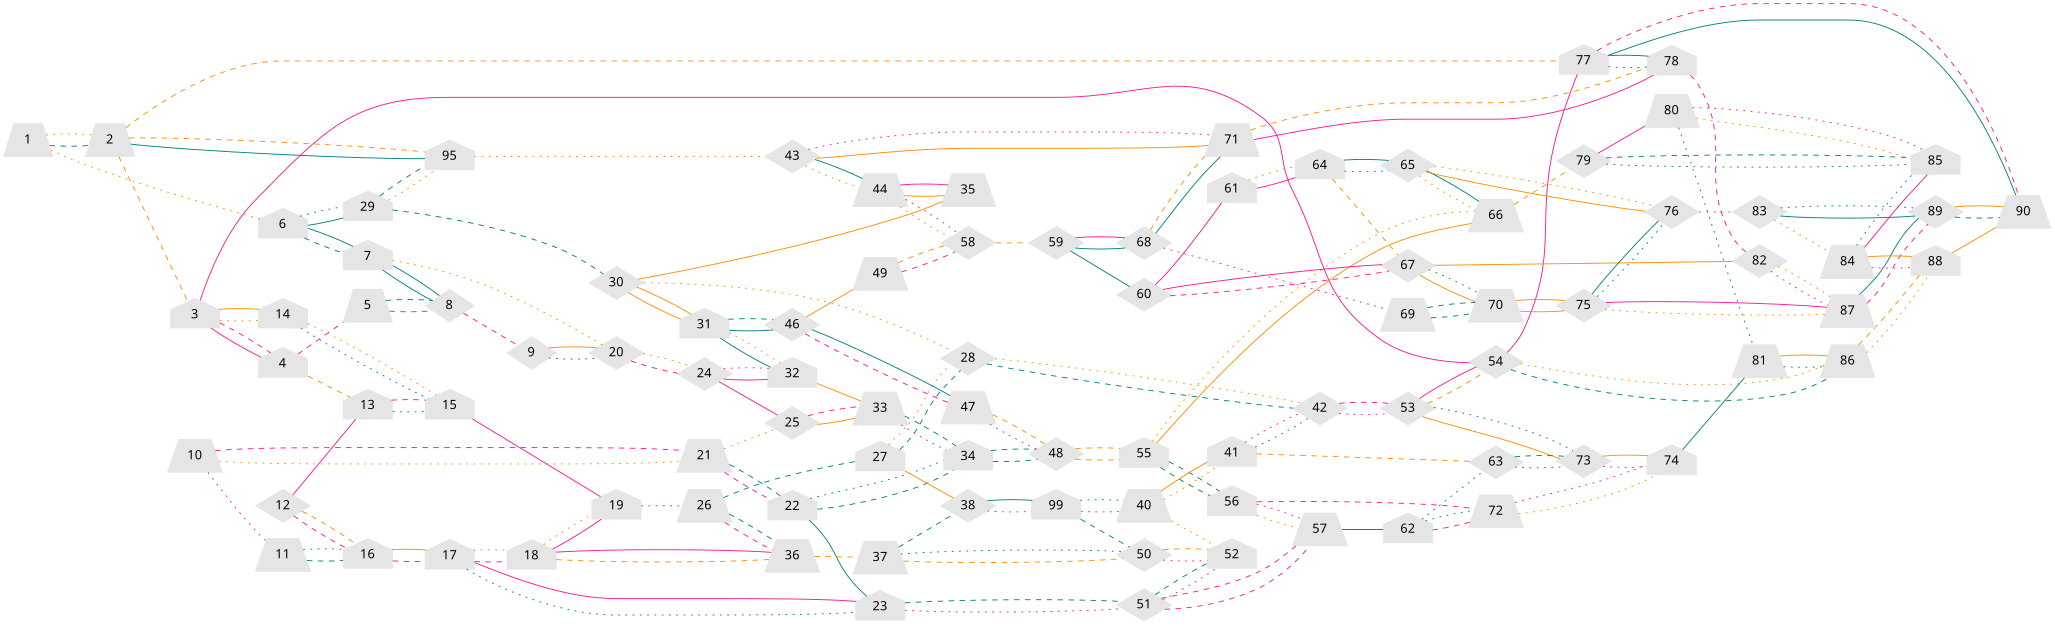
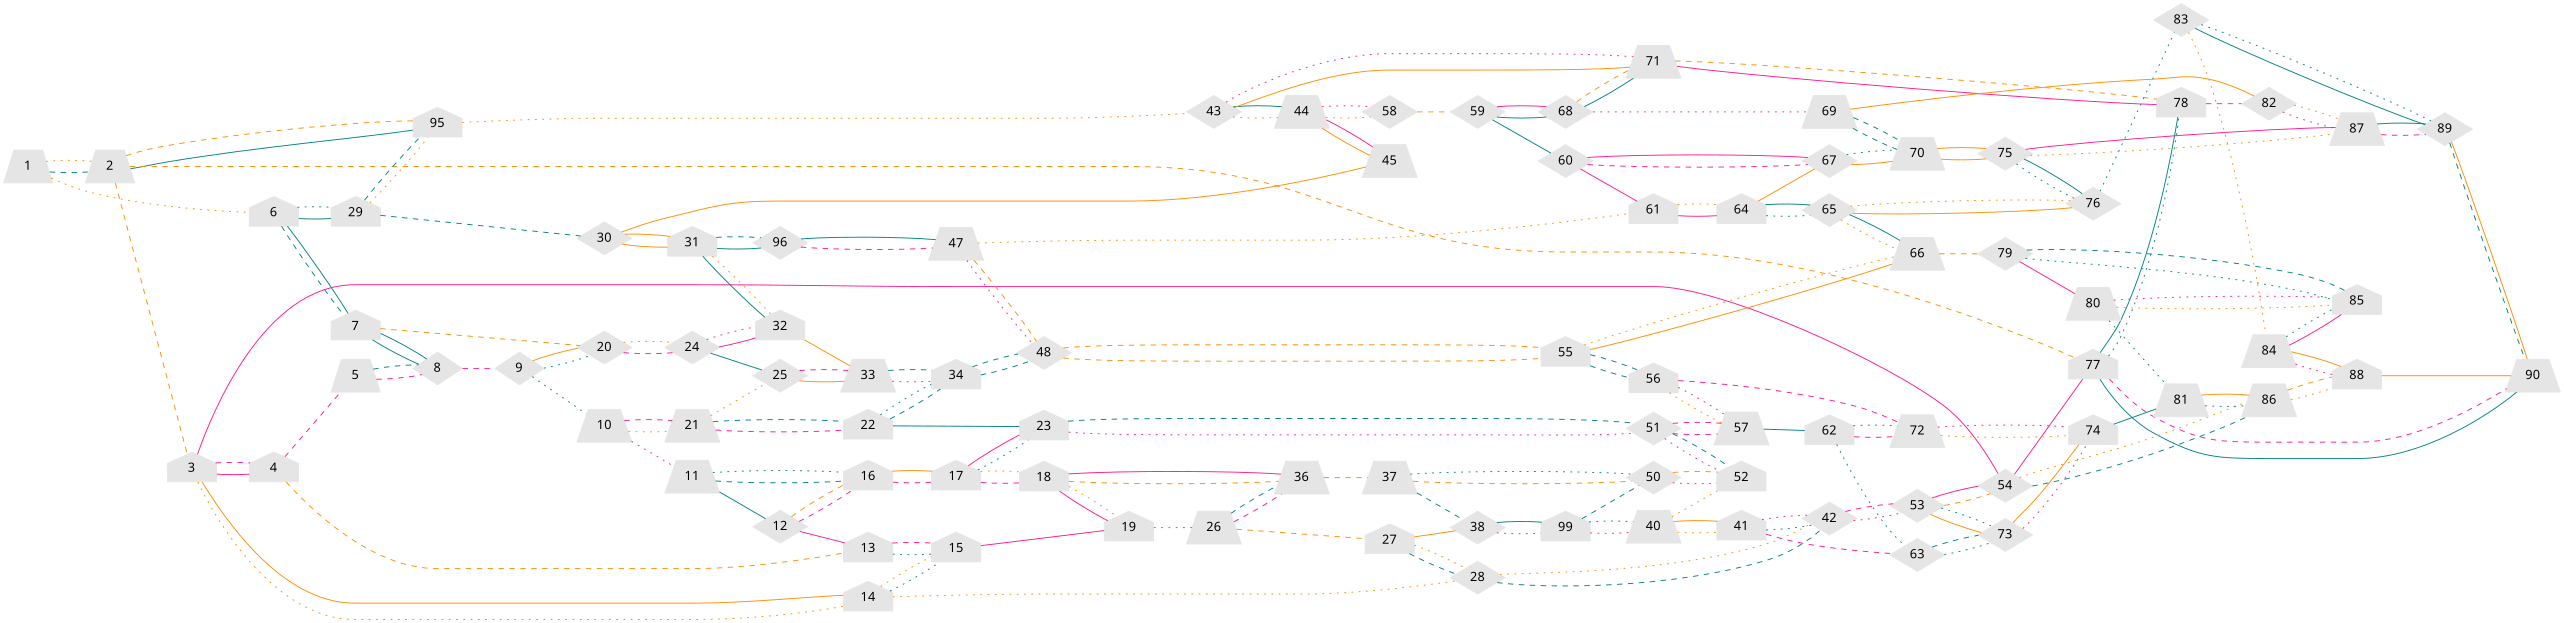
(968, 190) -> (1390, 161)
(1716, 212) -> (2137, 112)
(1365, 217) -> (1787, 185)
none -> (1304, 240)
(1584, 263) -> (2074, 85)
(880, 274) -> none
(502, 292) -> (480, 337)
(803, 297) -> (1175, 594)
(792, 325) -> (780, 243)
none -> (559, 395)
(748, 398) -> (736, 362)
(1363, 458) -> (1829, 547)
(788, 476) -> (1301, 534)
none -> (743, 505)
